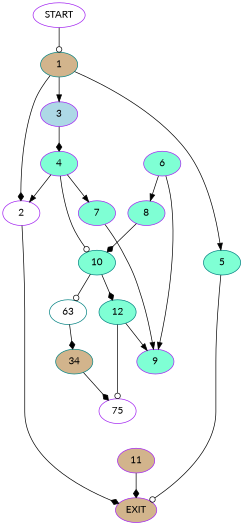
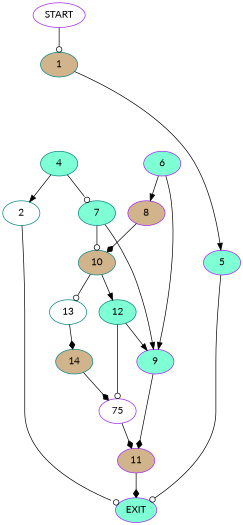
(59, 114) -> none
(26, 131) -> none
(59, 164) -> (59, 164)
(76, 186) -> (76, 186)
(21, 213) -> (21, 213)
(68, 213) -> (97, 235)
(97, 213) -> (97, 213)
(146, 213) -> (146, 213)
(97, 263) -> (97, 263)
(222, 263) -> (222, 263)
(106, 284) -> (106, 284)
(68, 312) -> (68, 312)
(74, 362) -> (74, 362)
(25, 384) -> (25, 384)
none -> (147, 407)
none -> (125, 432)
(136, 510) -> (136, 510)
